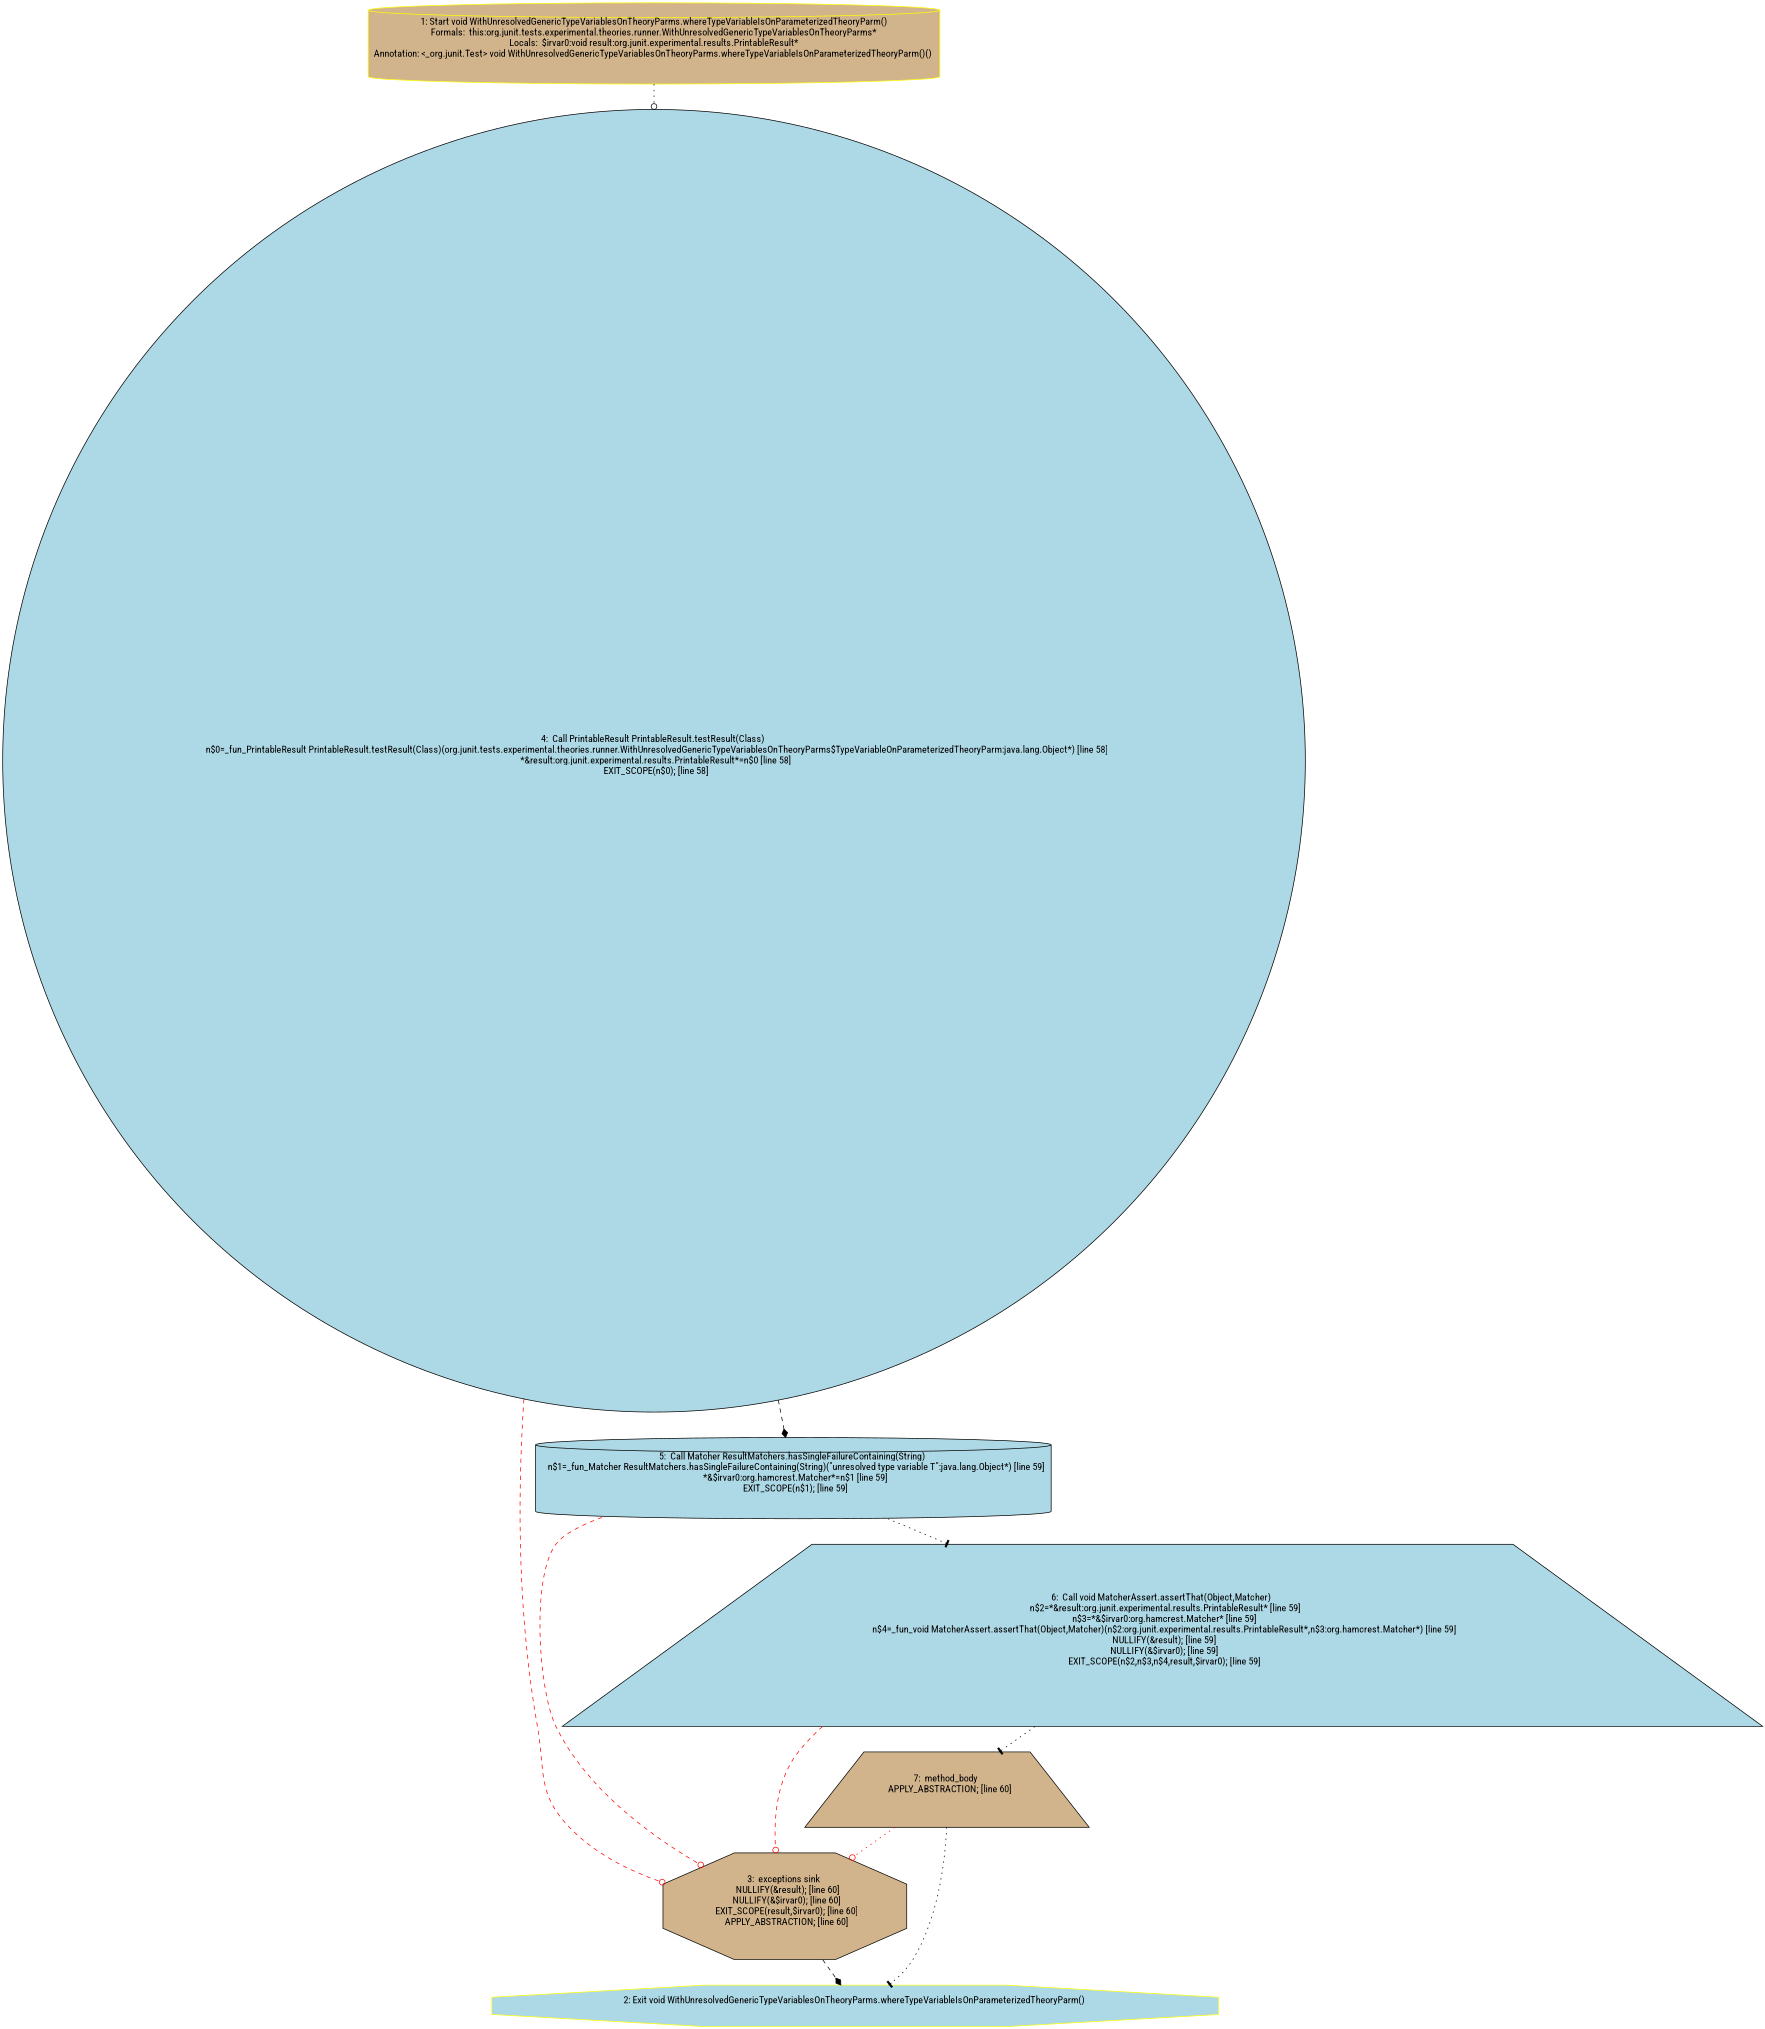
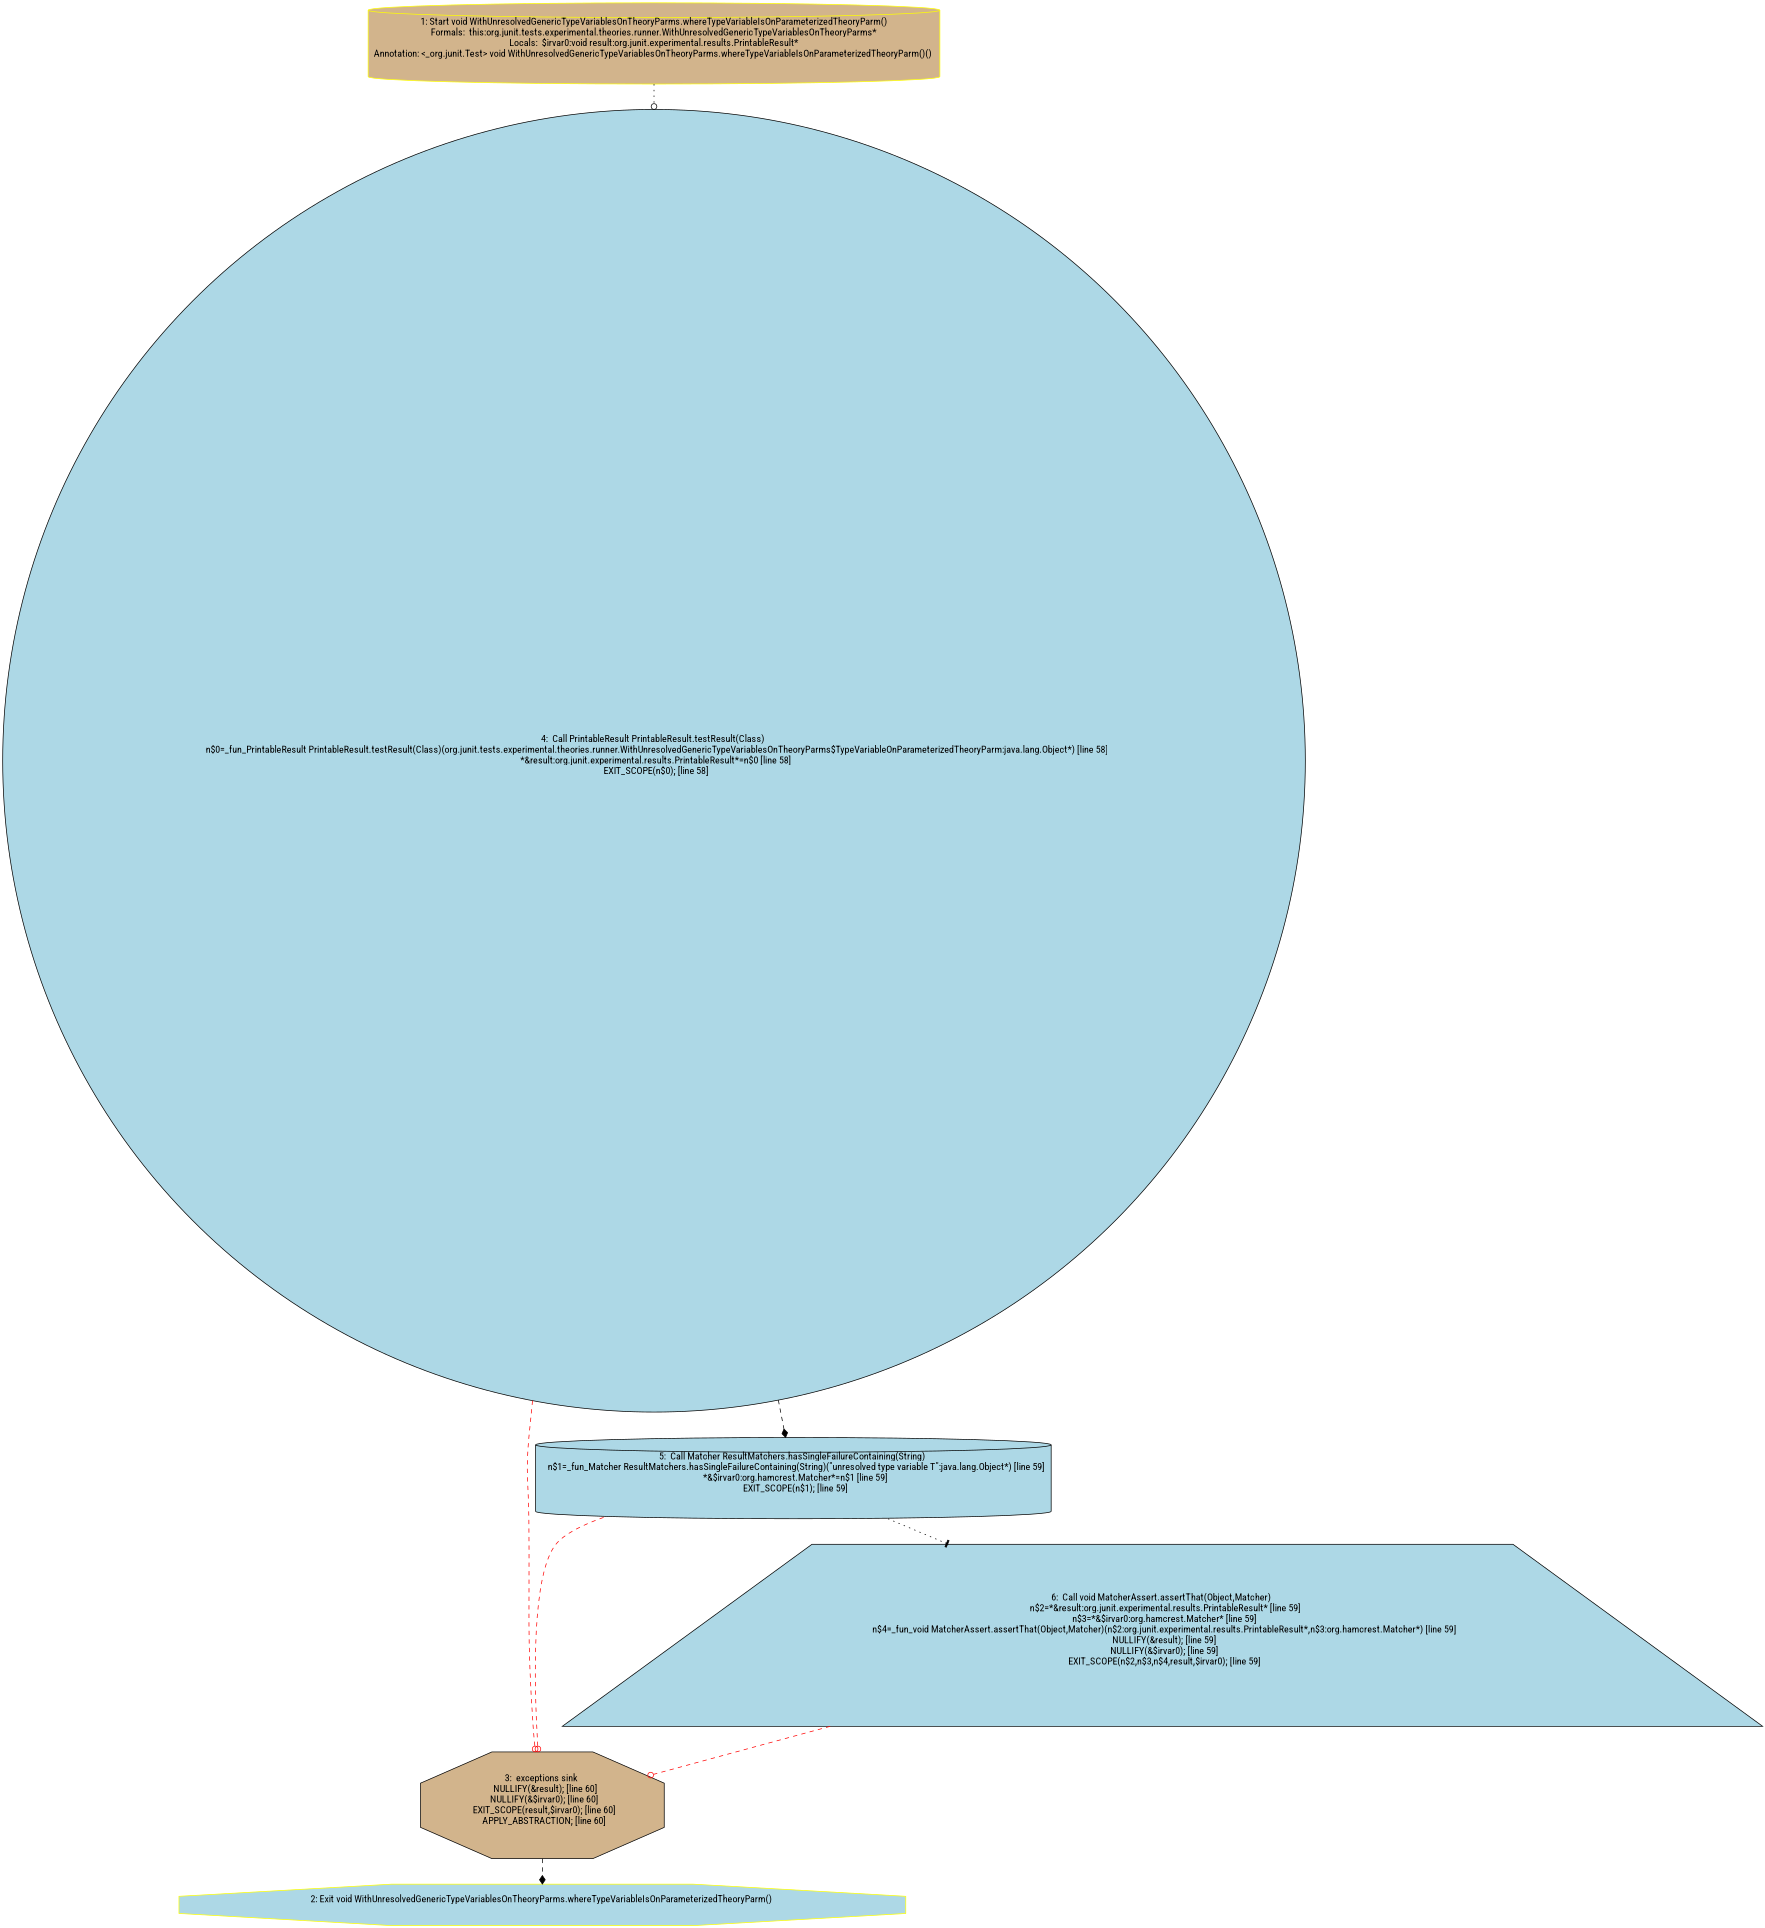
(947, 1790) -> none
